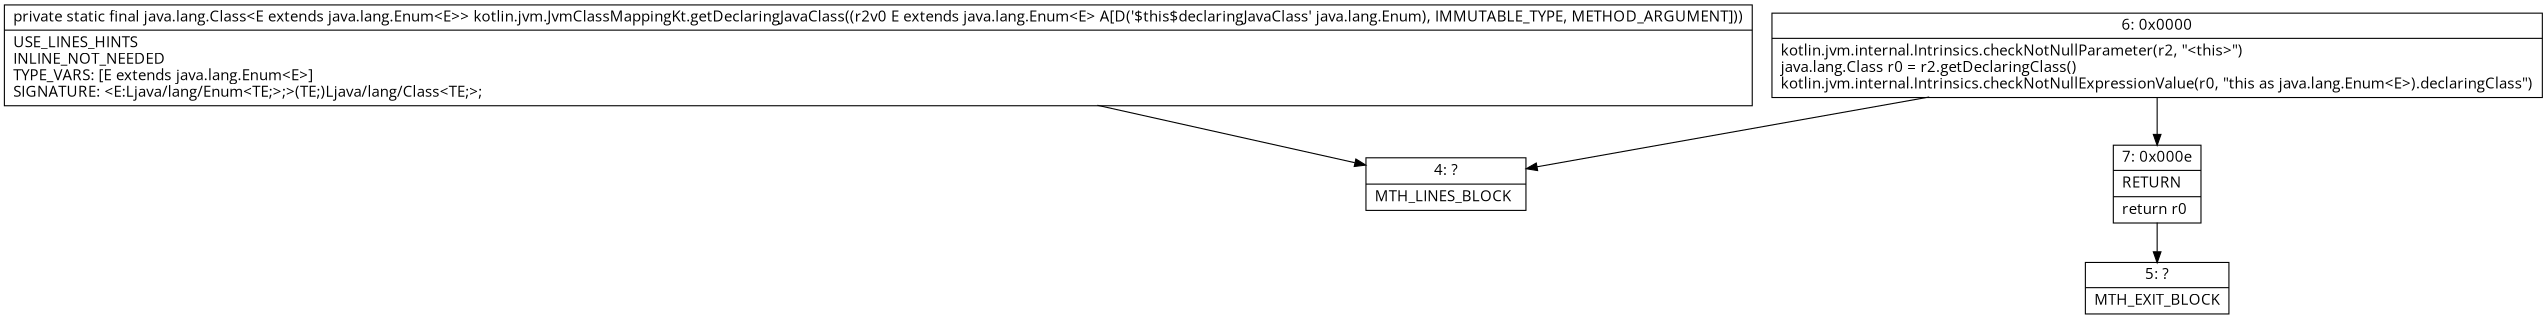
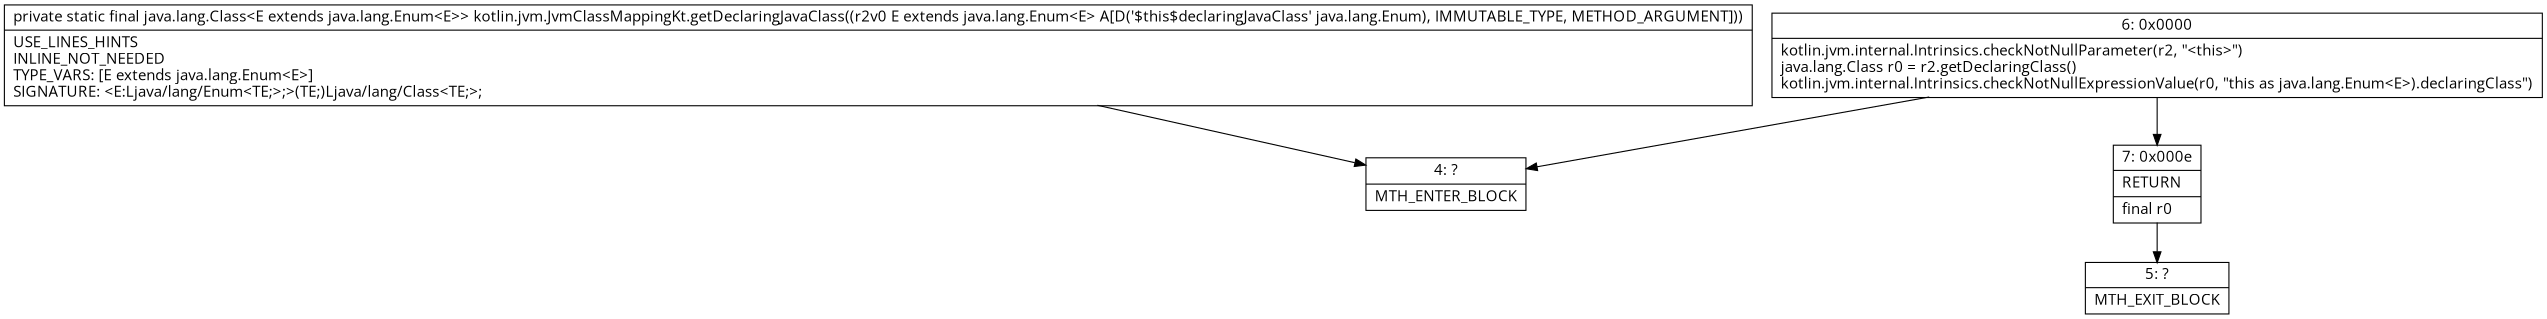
(1443, 197) -> (1446, 197)
(2155, 209) -> (2147, 209)
